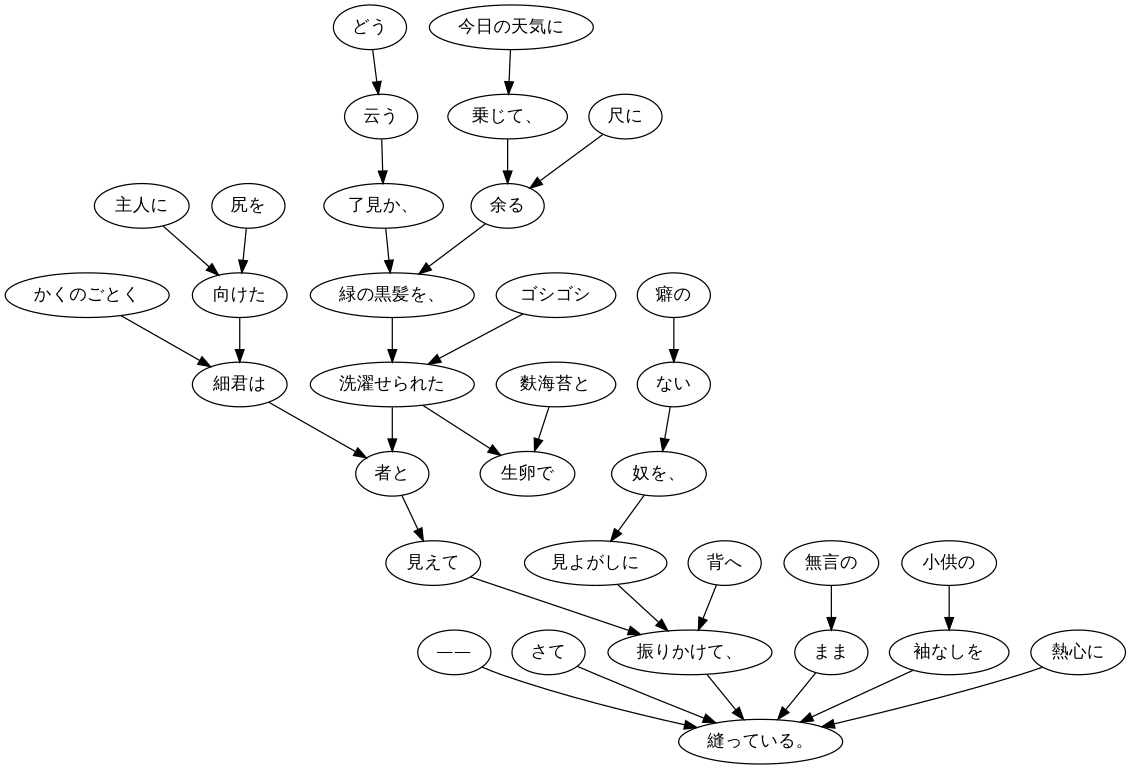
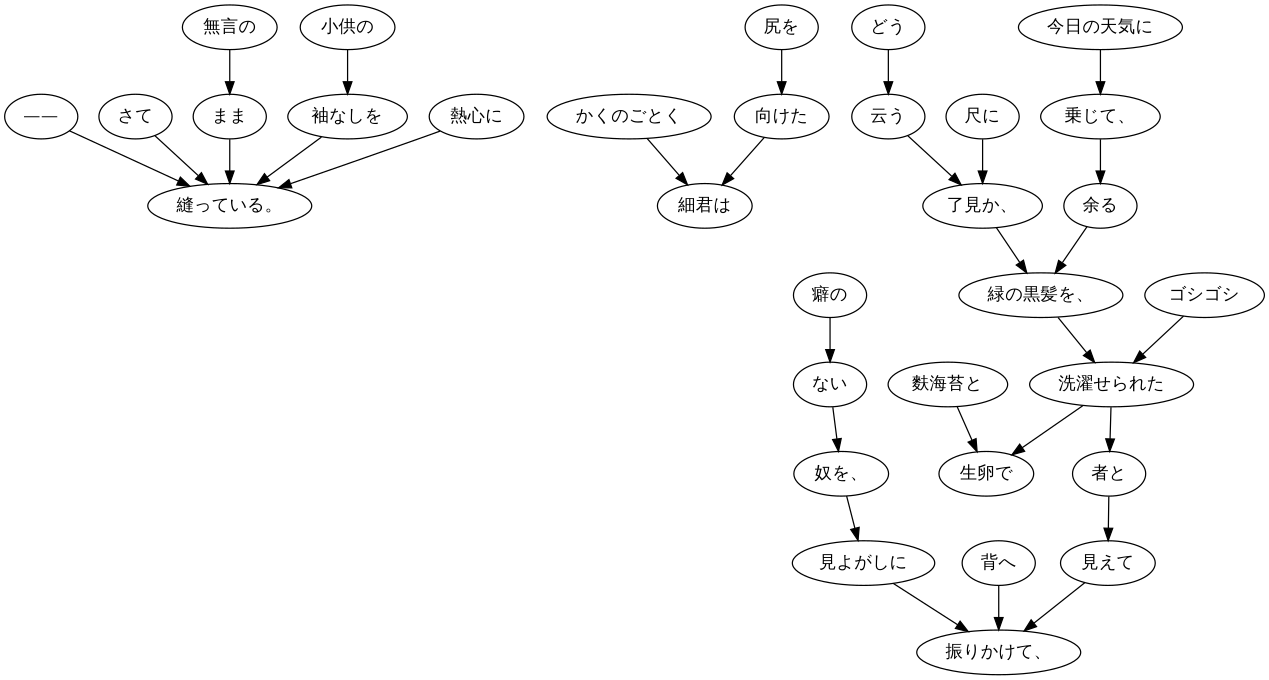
(572, 158) -> (983, 155)
(142, 206) -> none
(312, 427) -> none
(721, 692) -> none
